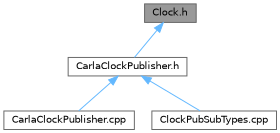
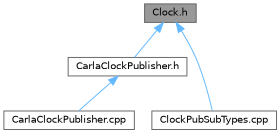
(175, 96) -> (200, 69)
